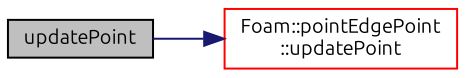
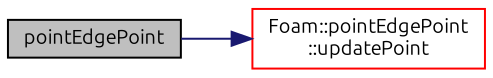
(80, 39) -> (94, 39)
